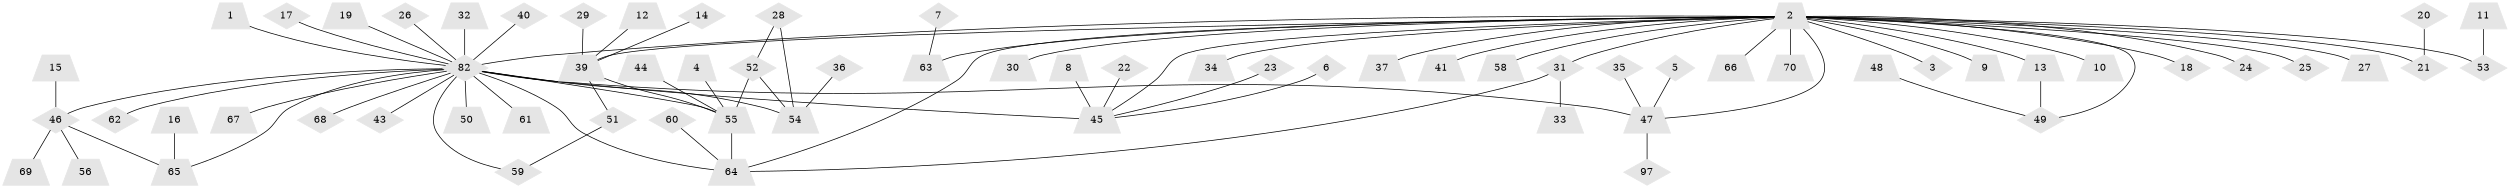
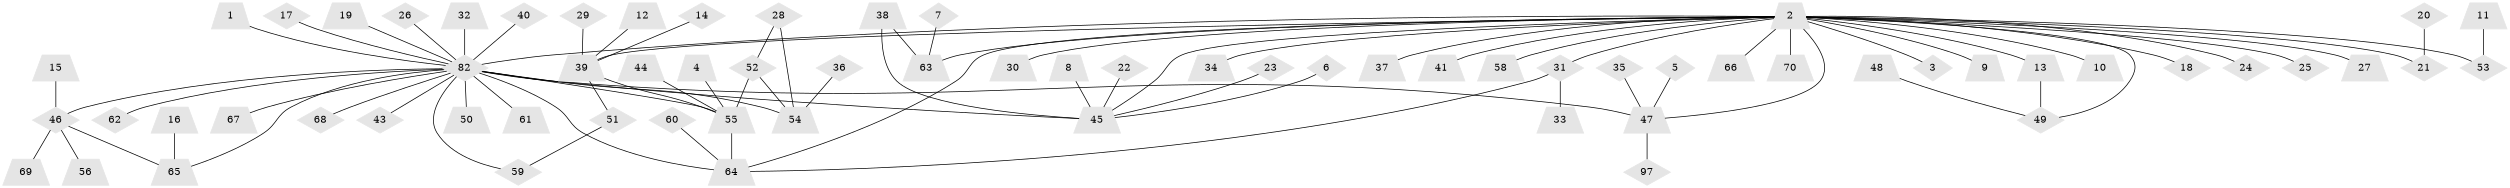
none -> (883, 16)
